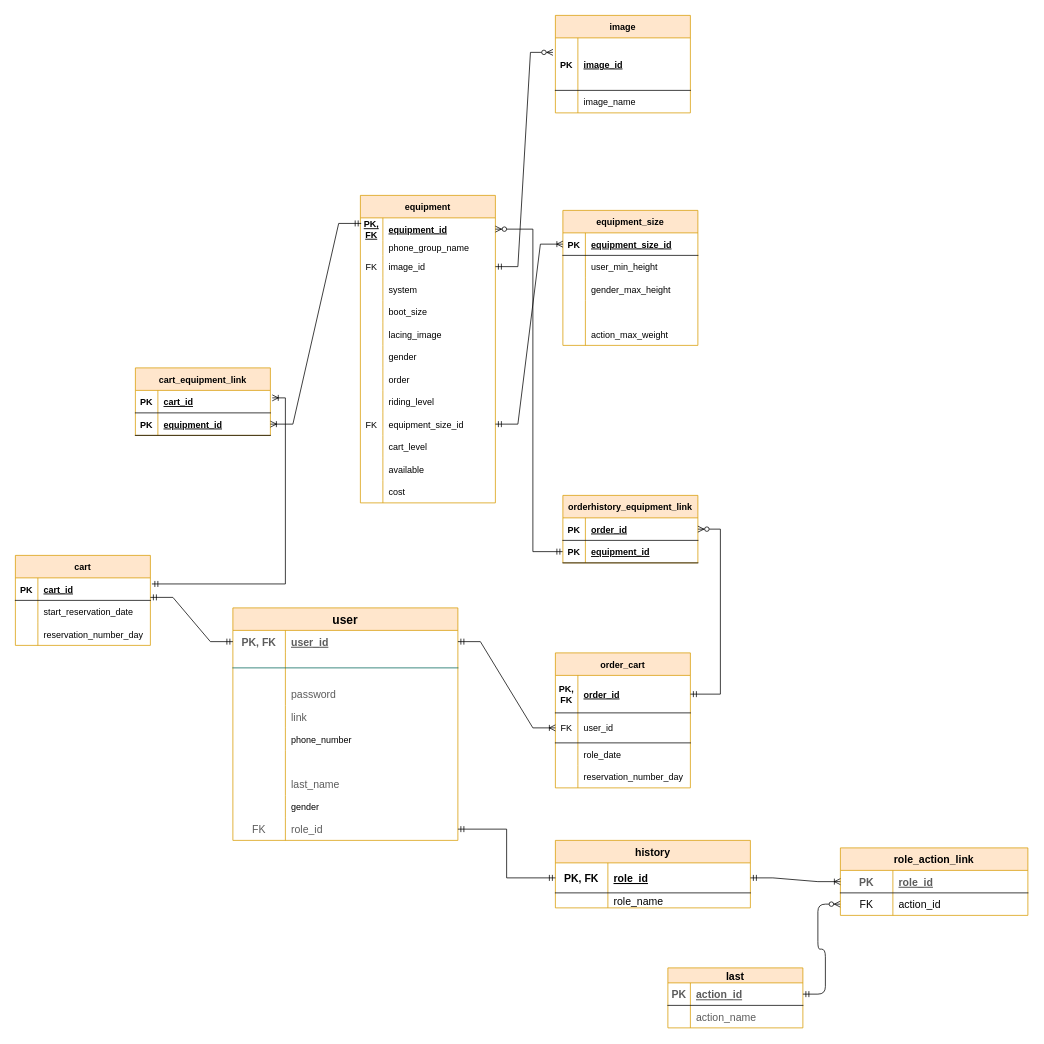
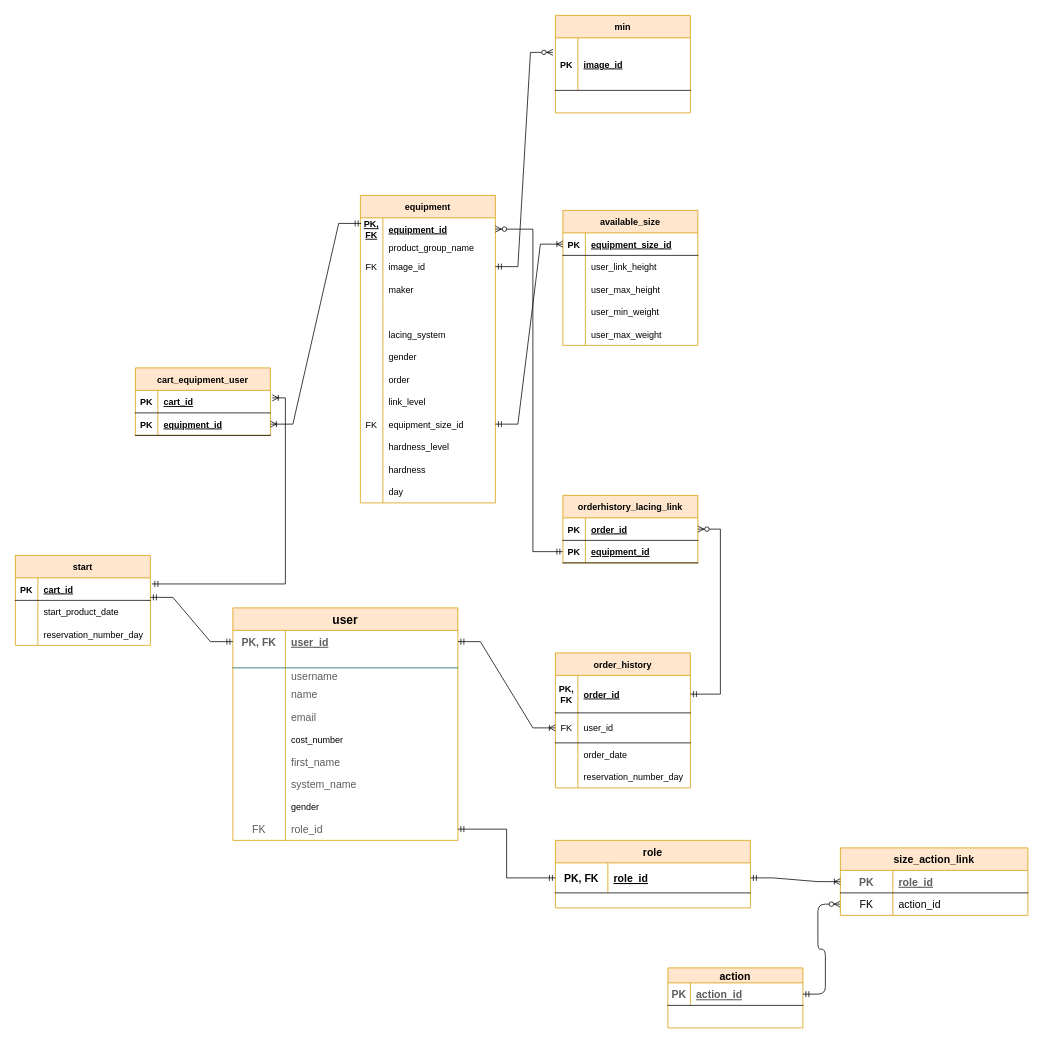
(623, 27) -> (623, 27)
(634, 102) -> none
(630, 222) -> (630, 222)
(429, 248) -> (434, 248)
(626, 267) -> (628, 267)
(404, 290) -> (401, 290)
(633, 290) -> (628, 290)
(439, 312) -> none
none -> (642, 312)
(415, 335) -> (419, 335)
(632, 335) -> (628, 335)
(203, 380) -> (203, 380)
(414, 402) -> (409, 402)
(411, 447) -> (421, 447)
(408, 470) -> (409, 470)
(399, 492) -> (396, 492)
(630, 507) -> (630, 507)
(83, 567) -> (83, 567)
(98, 612) -> (89, 612)
(623, 665) -> (623, 665)
none -> (372, 675)
(315, 695) -> (303, 695)
(300, 717) -> (303, 717)
(321, 740) -> (319, 740)
(605, 755) -> (609, 755)
none -> (372, 762)
(316, 785) -> (323, 785)
(653, 852) -> (653, 852)
(934, 860) -> (934, 860)
(679, 900) -> none
(735, 976) -> (735, 976)
(747, 1017) -> none
